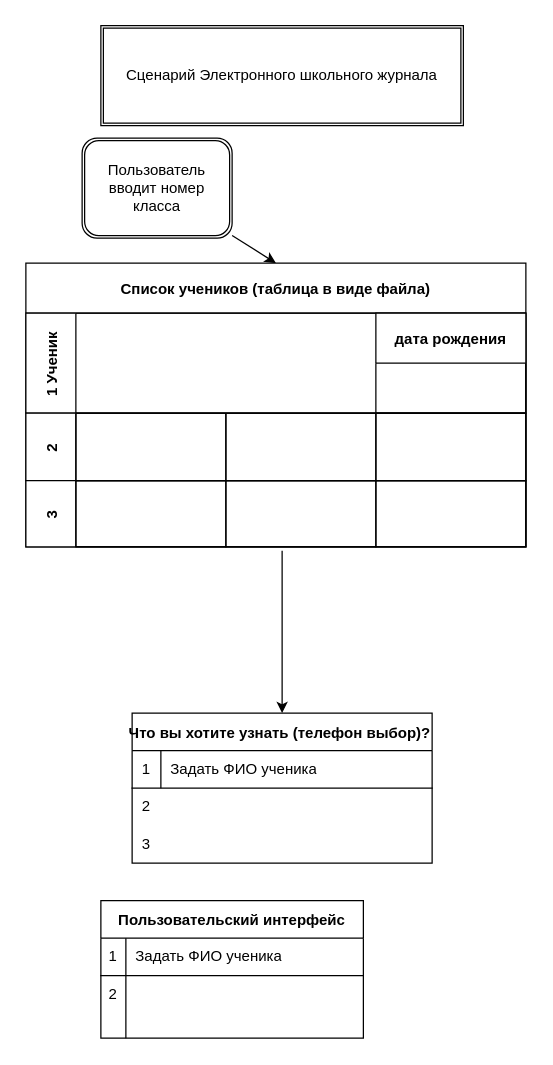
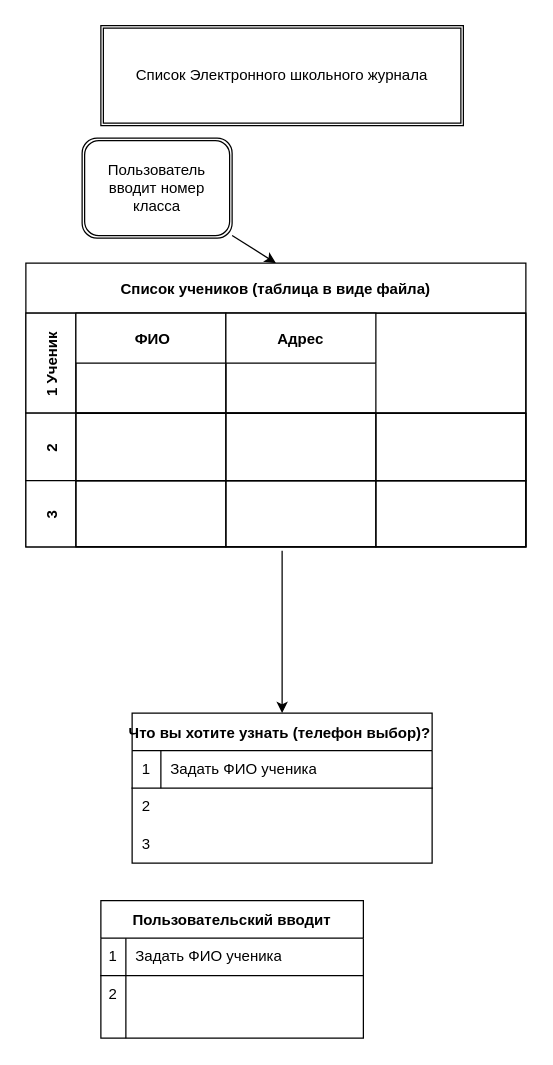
(282, 76) -> (282, 76)
none -> (151, 363)
none -> (301, 363)
(451, 363) -> none
(231, 920) -> (231, 920)
